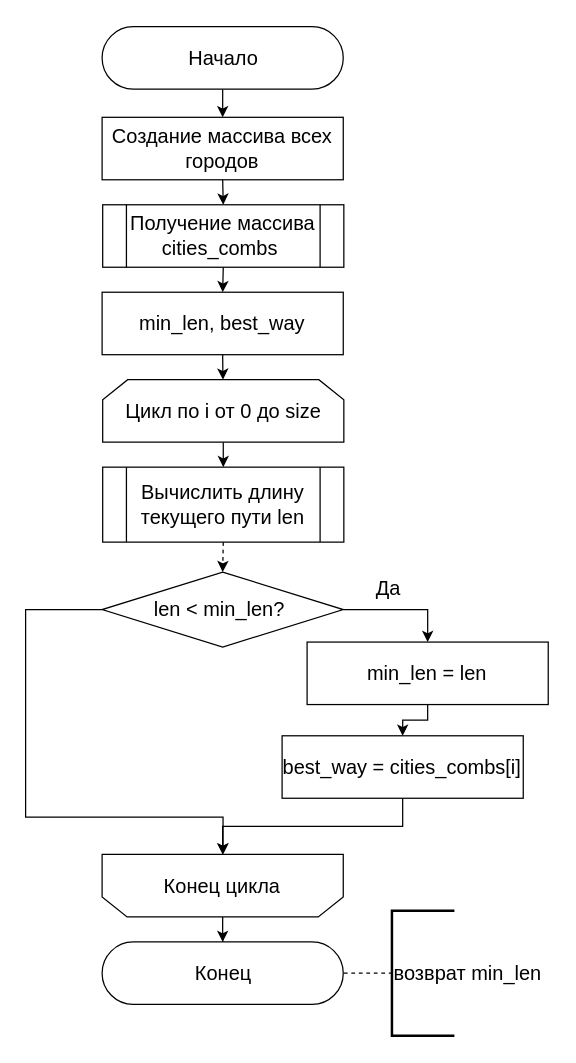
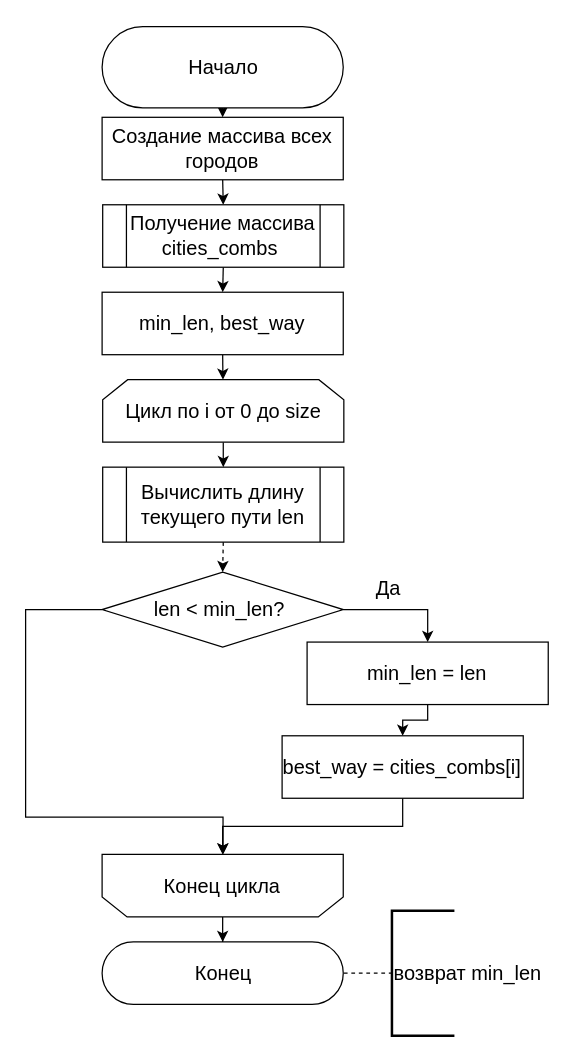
(223, 58) -> (223, 67)
